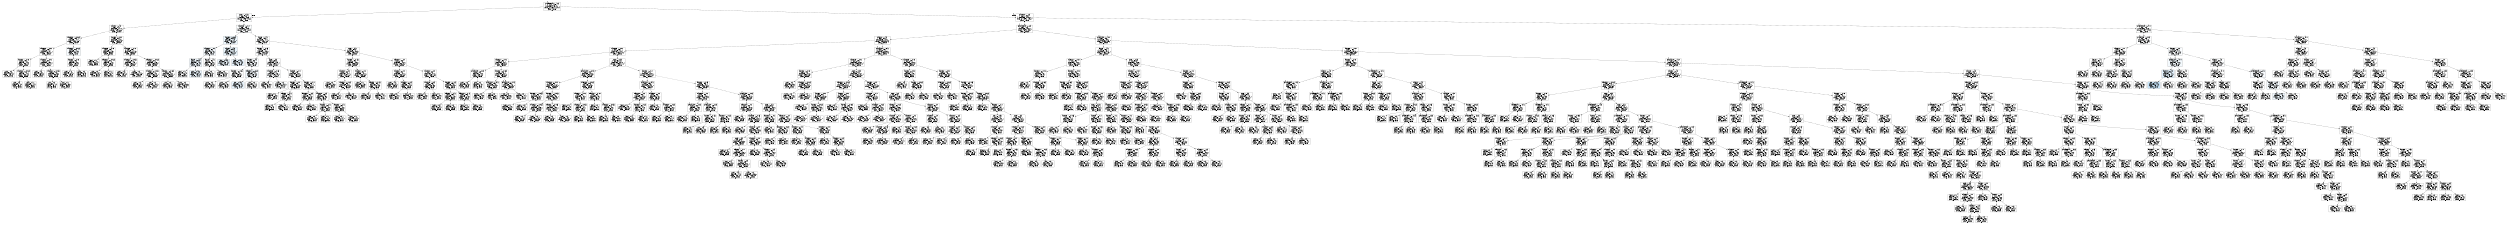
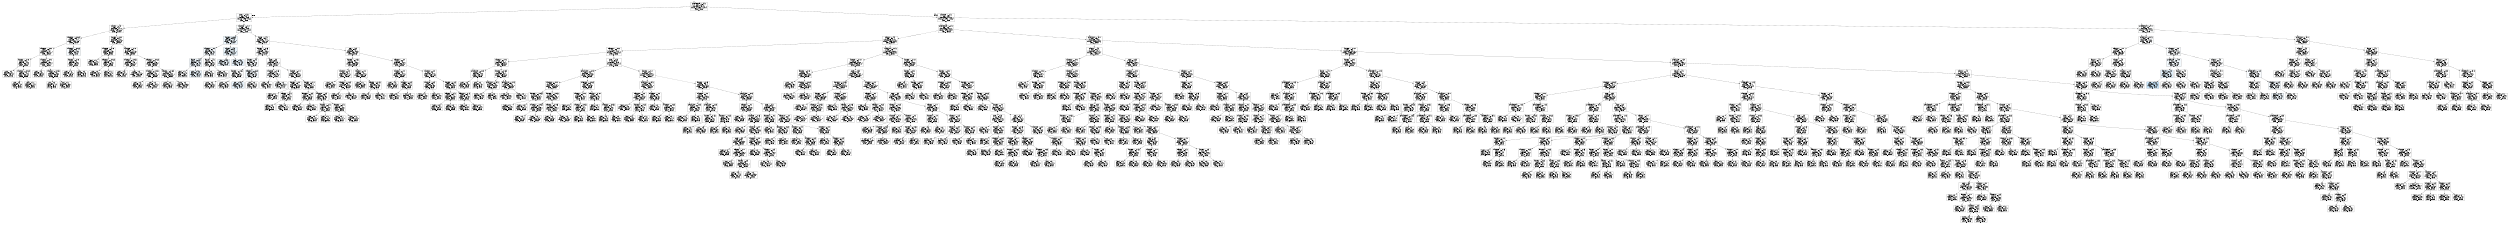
none -> (984, 130)
(868, 141) -> (867, 141)
(2416, 186) -> (2415, 186)
